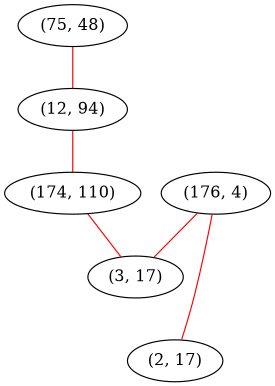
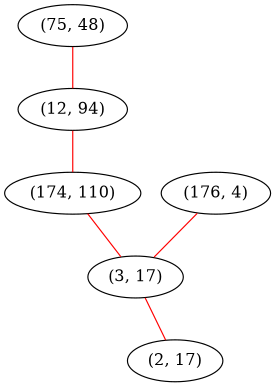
(199, 278) -> (155, 319)
